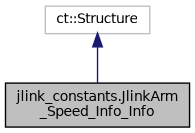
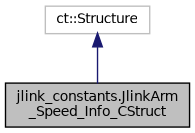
(98, 105) -> (98, 105)
